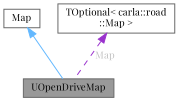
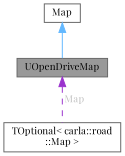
(88, 60) -> (62, 105)
